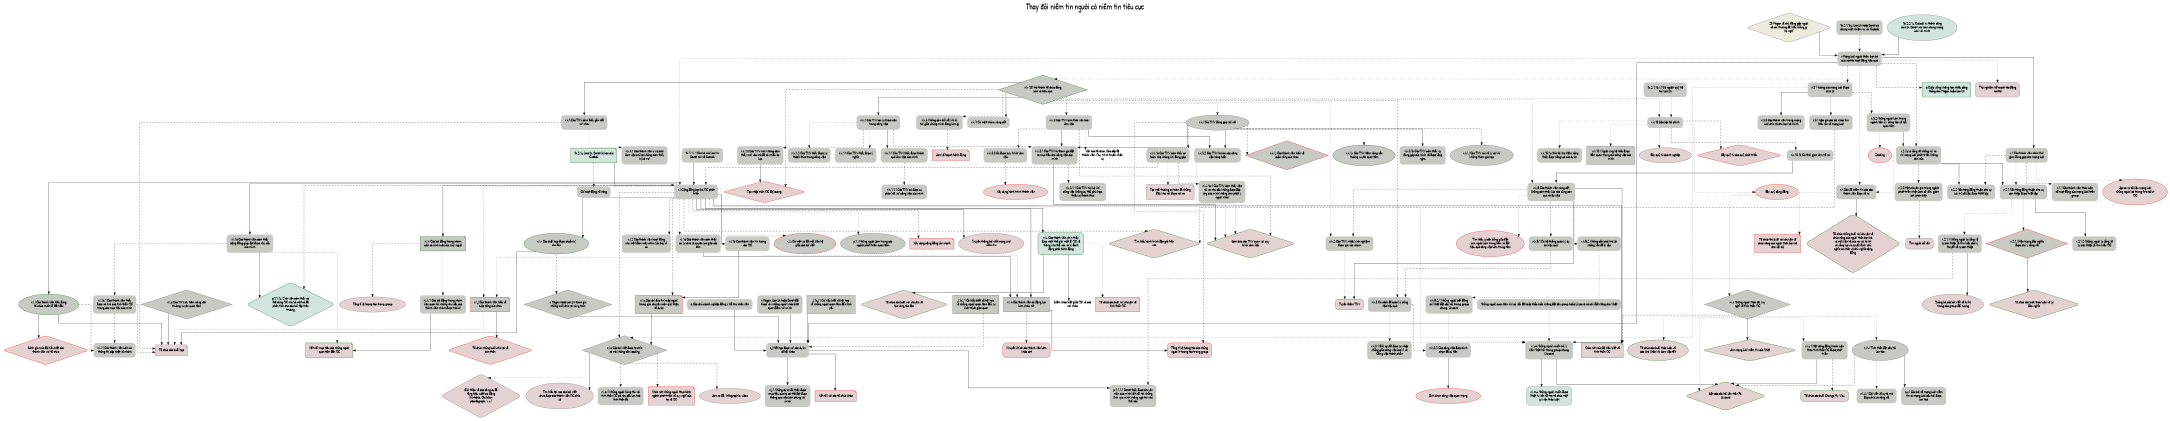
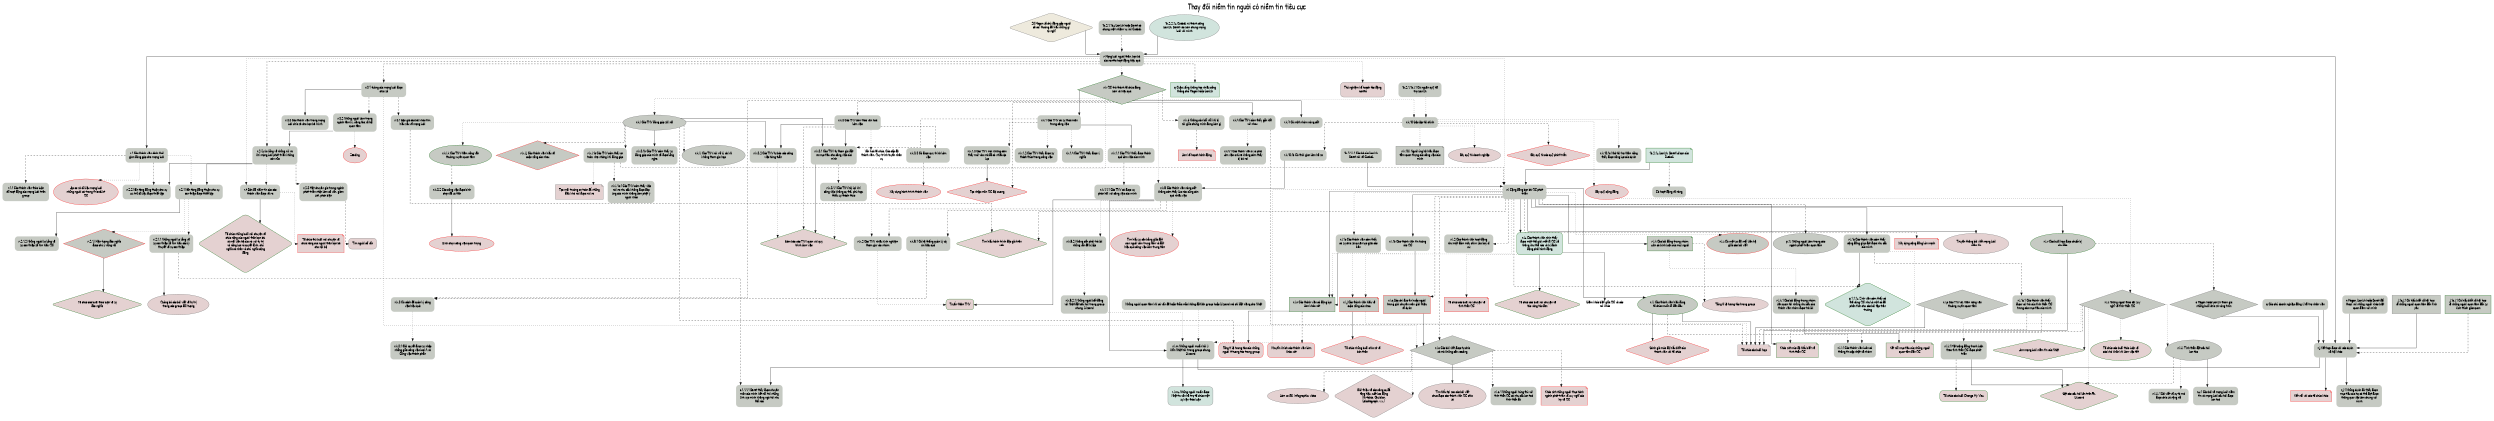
(777, 212) -> (1685, 204)
(1414, 331) -> (452, 174)
